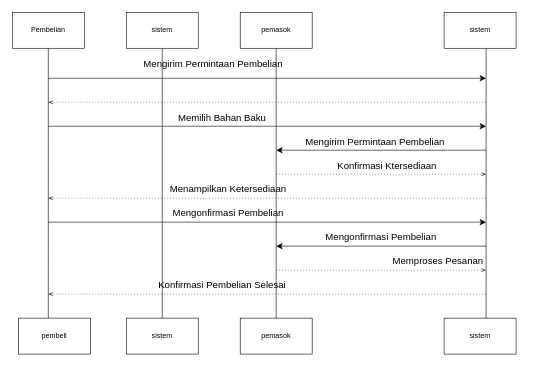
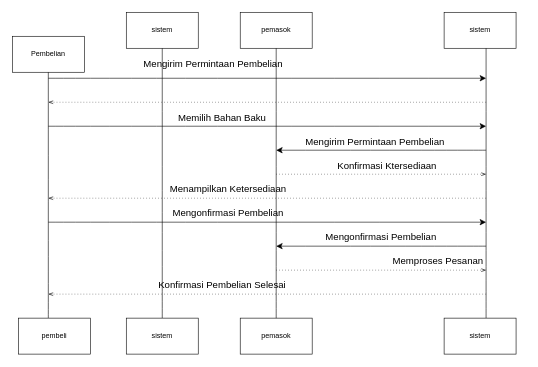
(48, 30) -> (48, 54)
